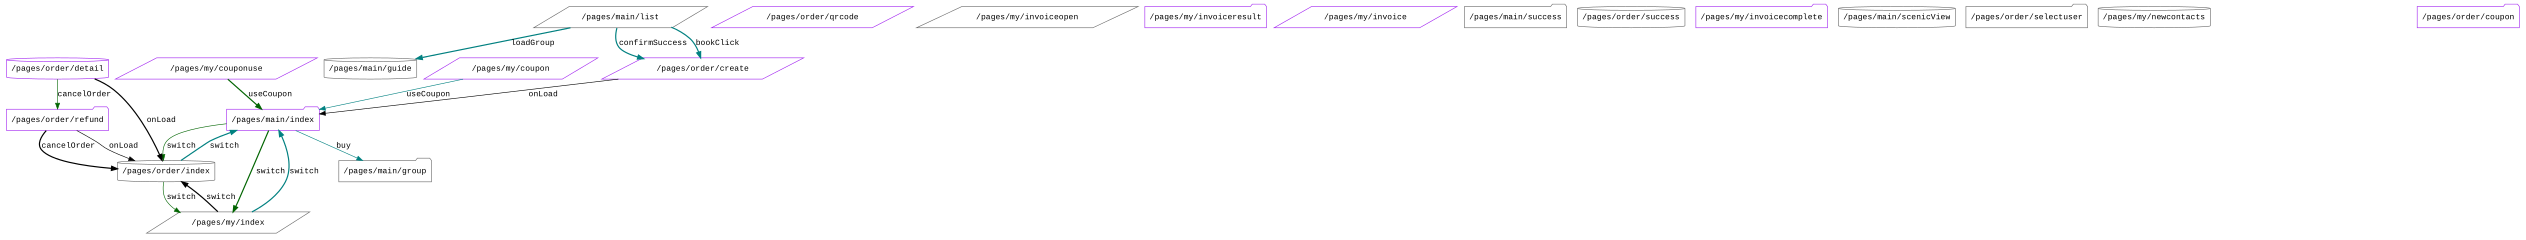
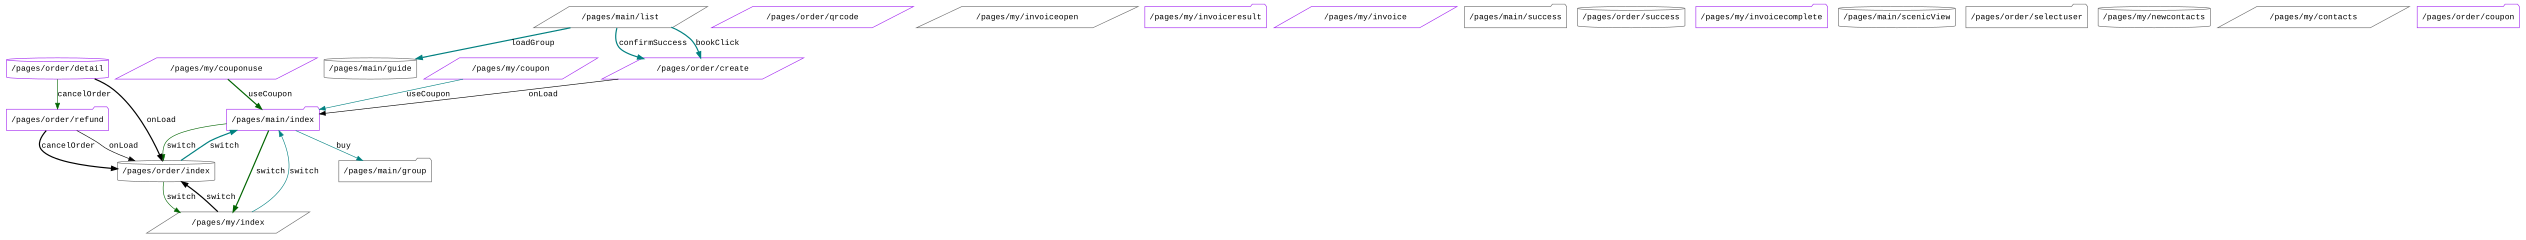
none -> (2314, 17)
(286, 181) -> (286, 181)
